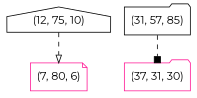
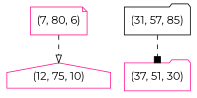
(59, 21) -> (59, 77)
(59, 44) -> (59, 45)
(157, 77) -> (157, 77)
